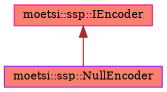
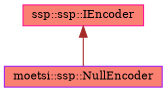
(83, 15) -> (83, 15)
